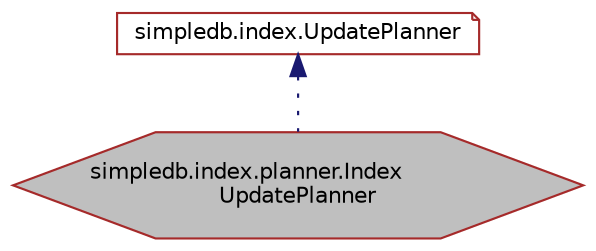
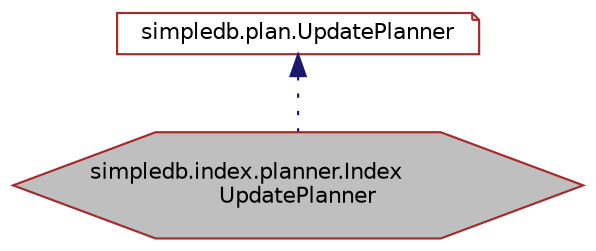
(298, 34) -> (298, 34)
